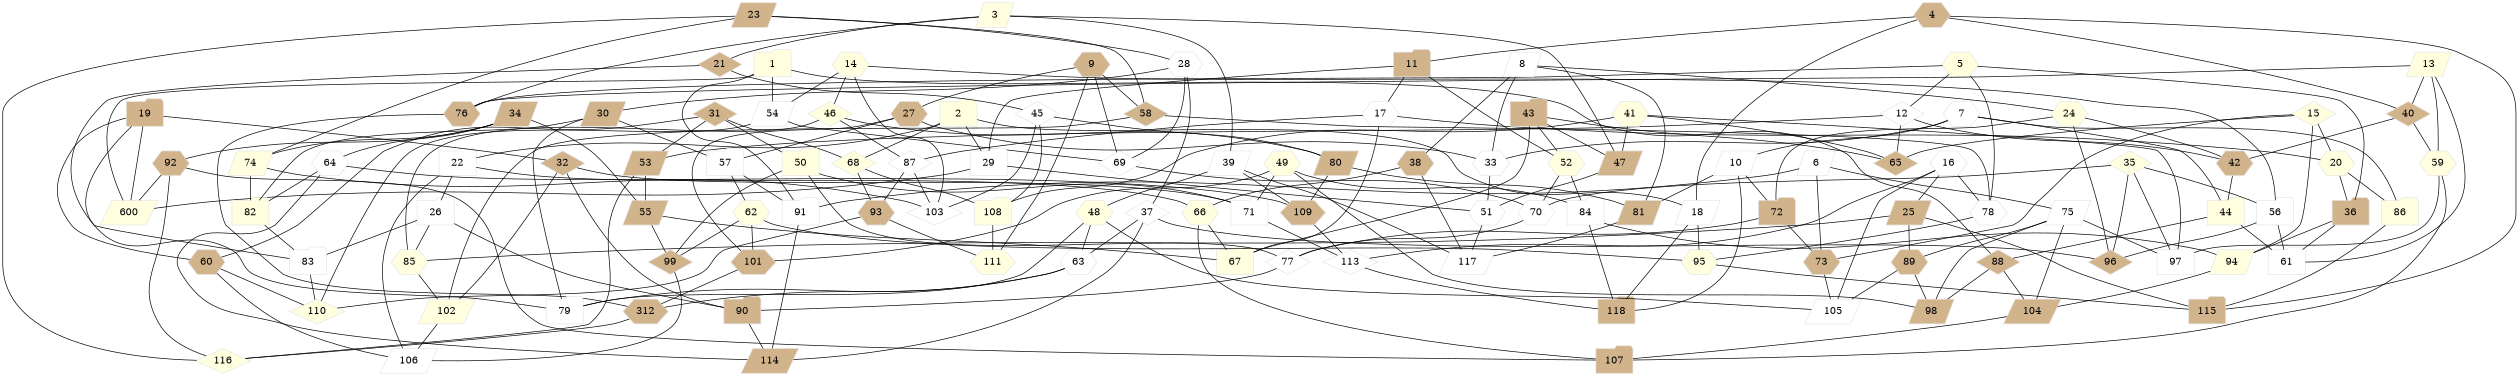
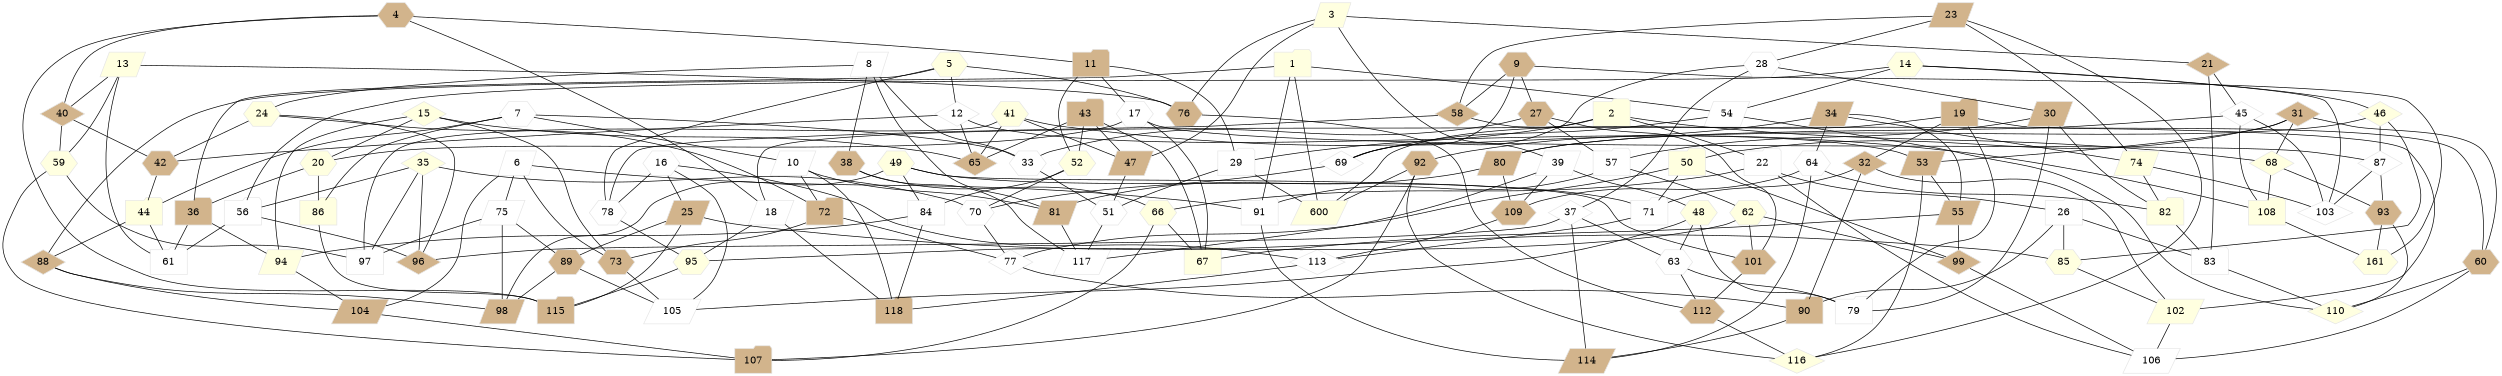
(993, 262) -> (2375, 262)
(2049, 266) -> (460, 250)
(646, 311) -> (1702, 311)
